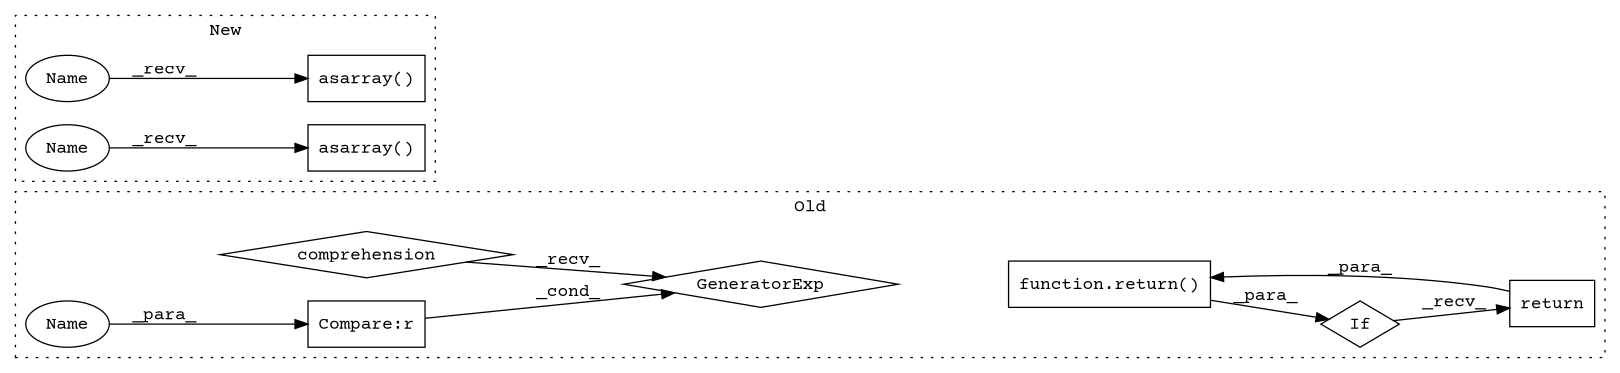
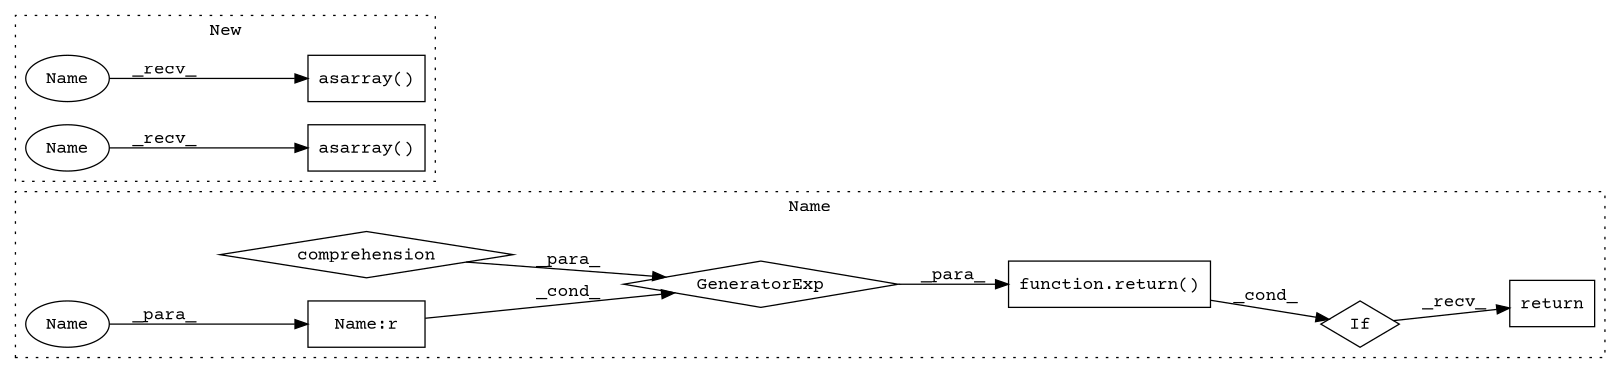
(810, 206) -> (810, 206)
(568, 259) -> (568, 259)
(1367, 277) -> (947, 284)
(1266, 295) -> (1266, 295)
(367, 324) -> (367, 324)
